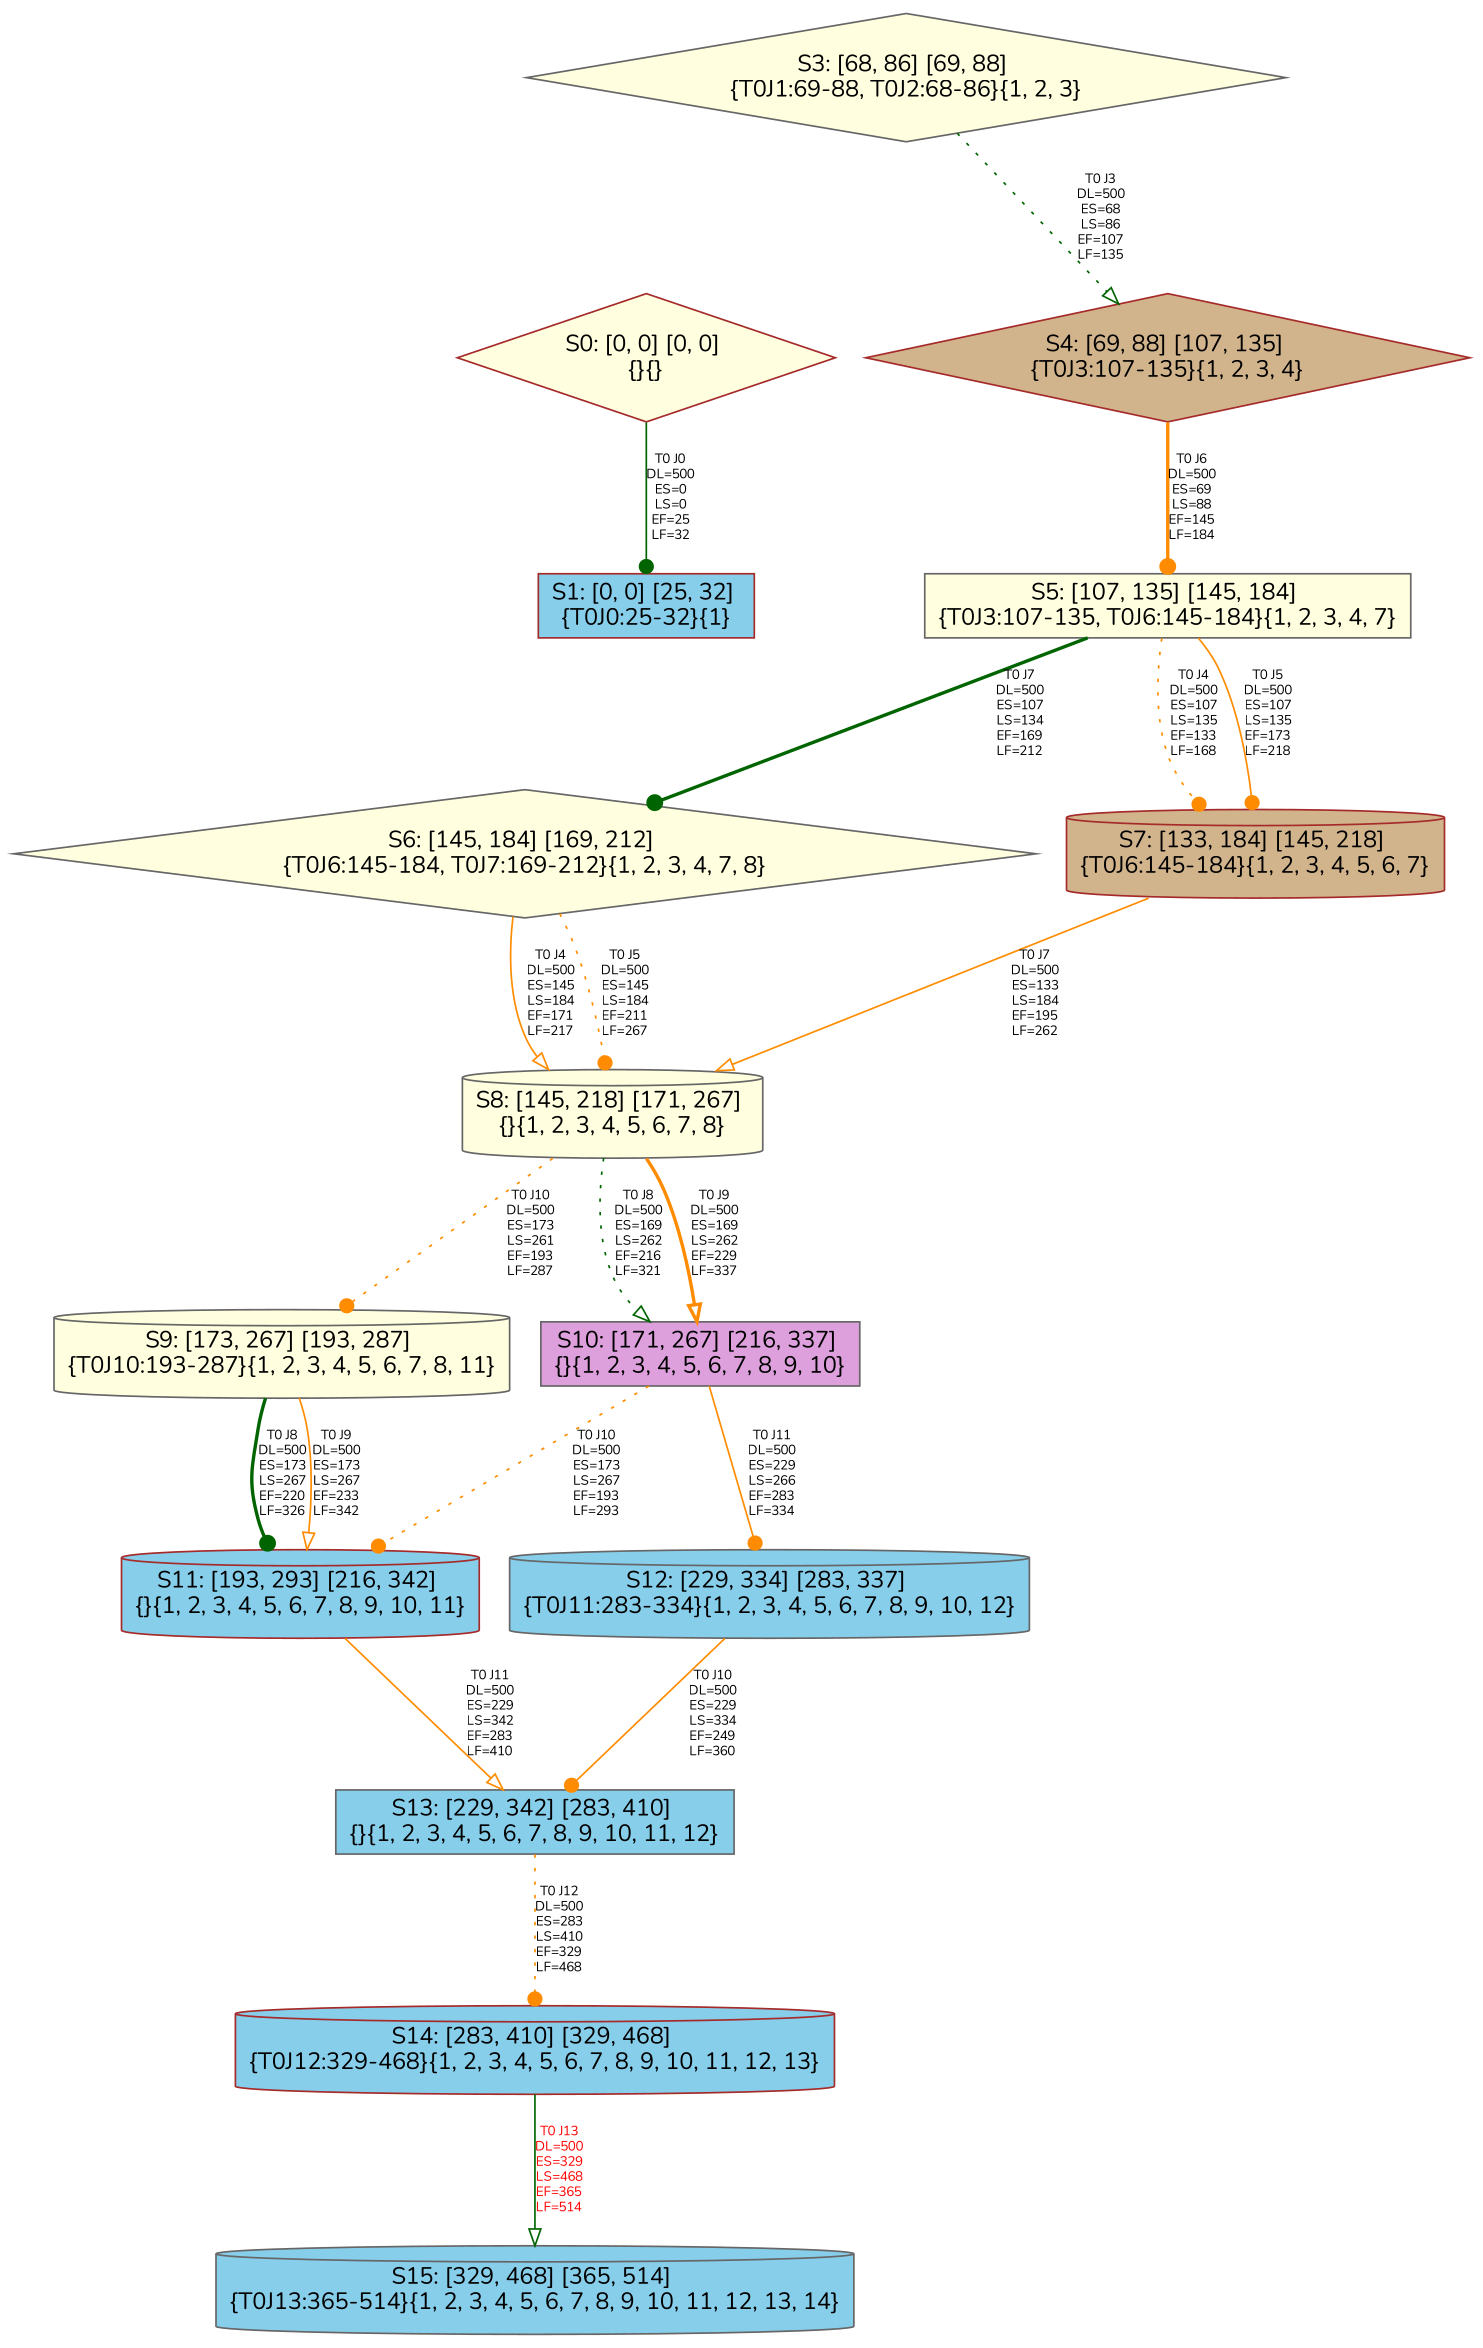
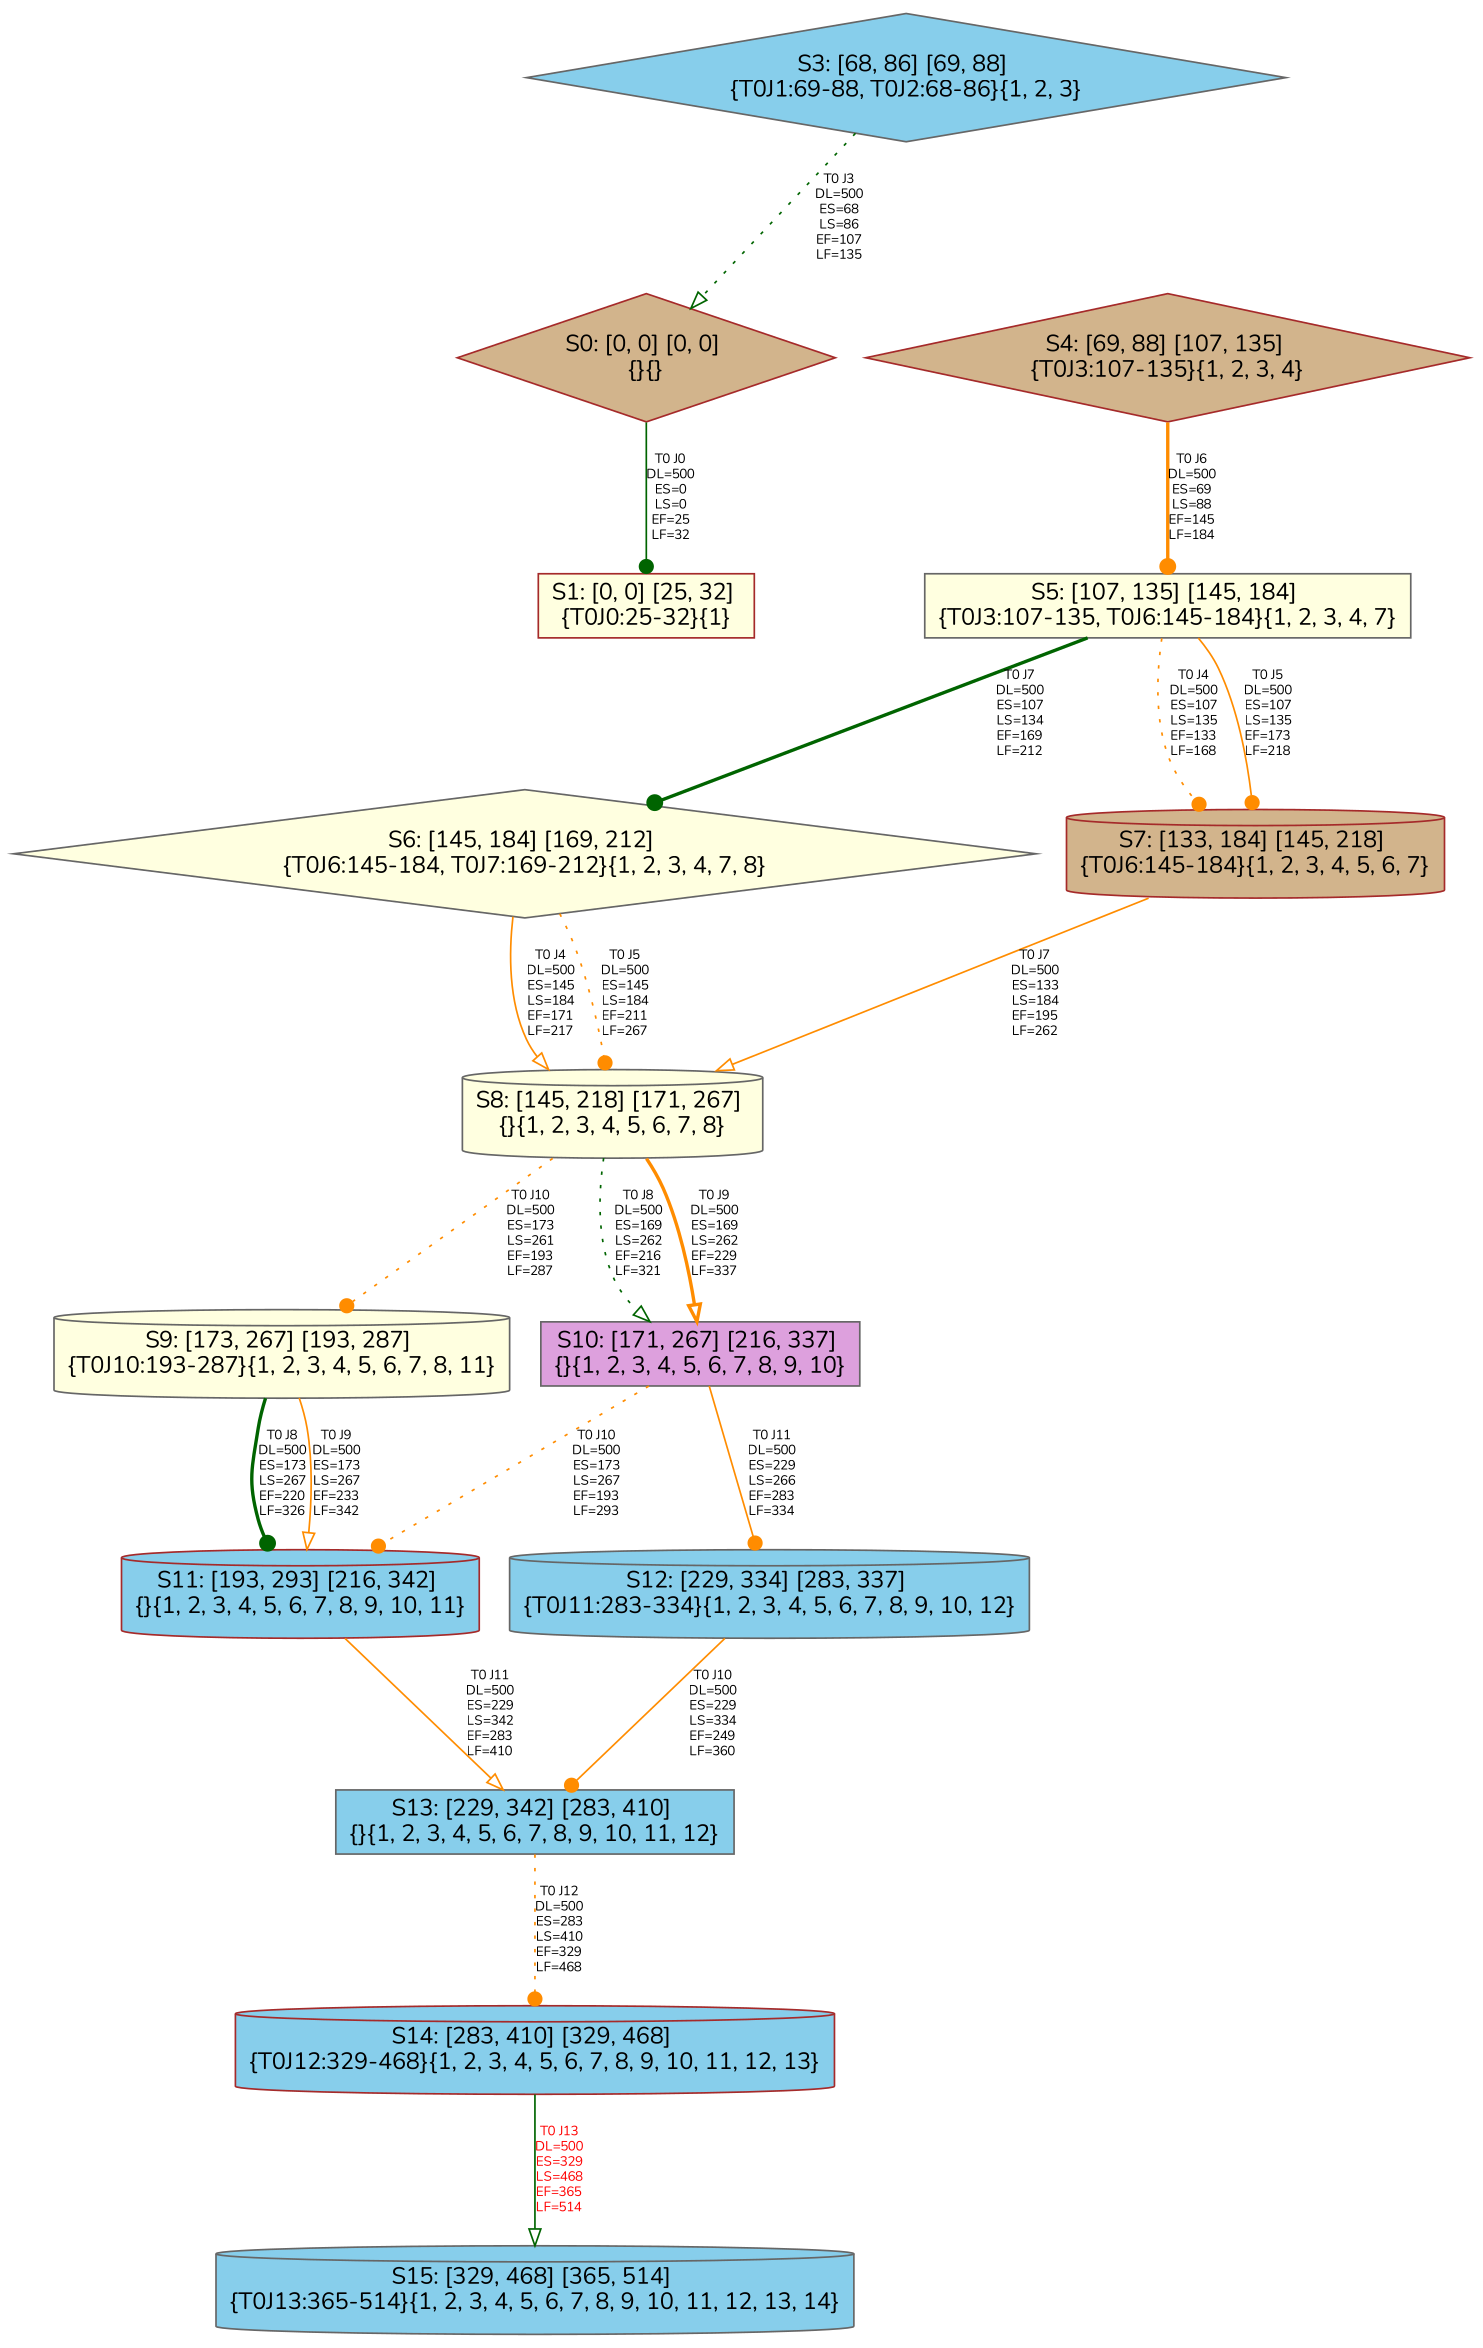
(906, 78) -> (906, 78)
(1032, 212) -> (779, 215)
(646, 358) -> (646, 358)
(646, 606) -> (646, 606)
